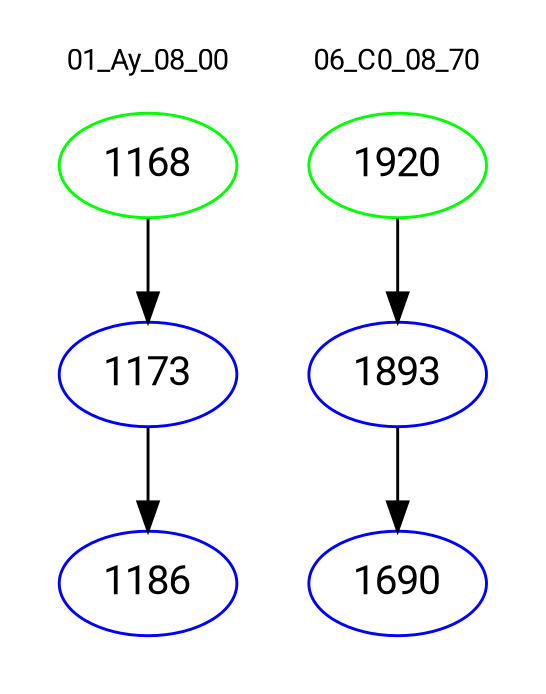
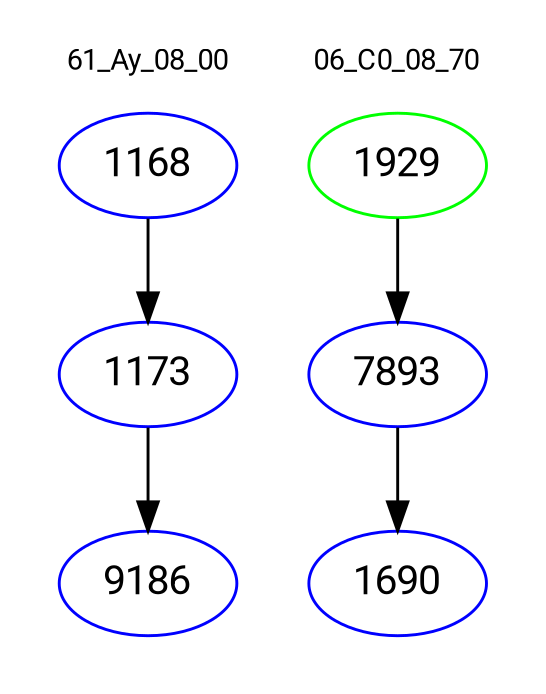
(148, 62) -> (148, 62)
(148, 165) -> (148, 165)
(398, 165) -> (398, 165)
(398, 374) -> (398, 374)
(148, 583) -> (148, 583)
